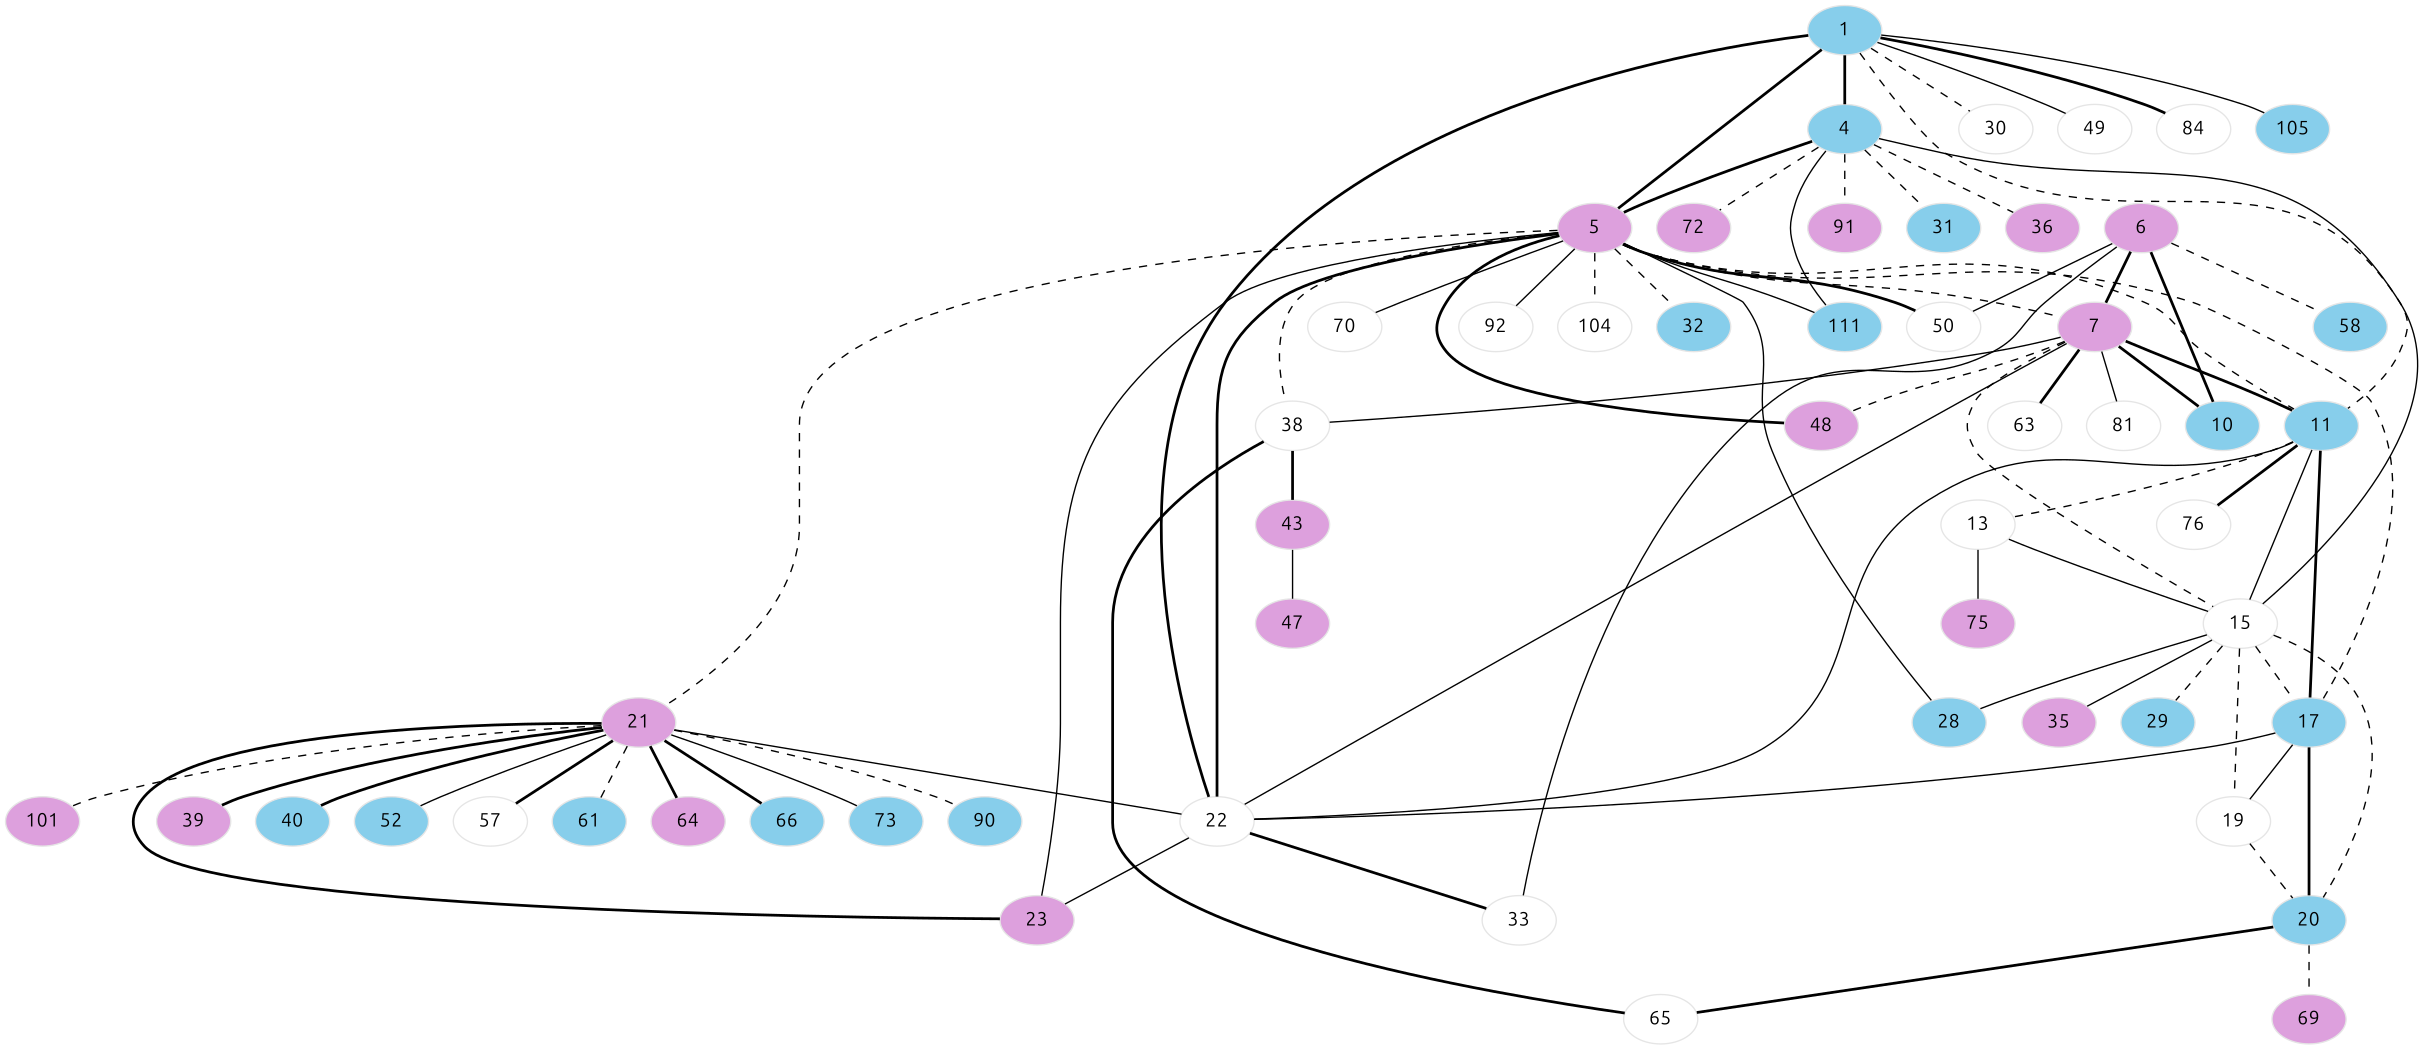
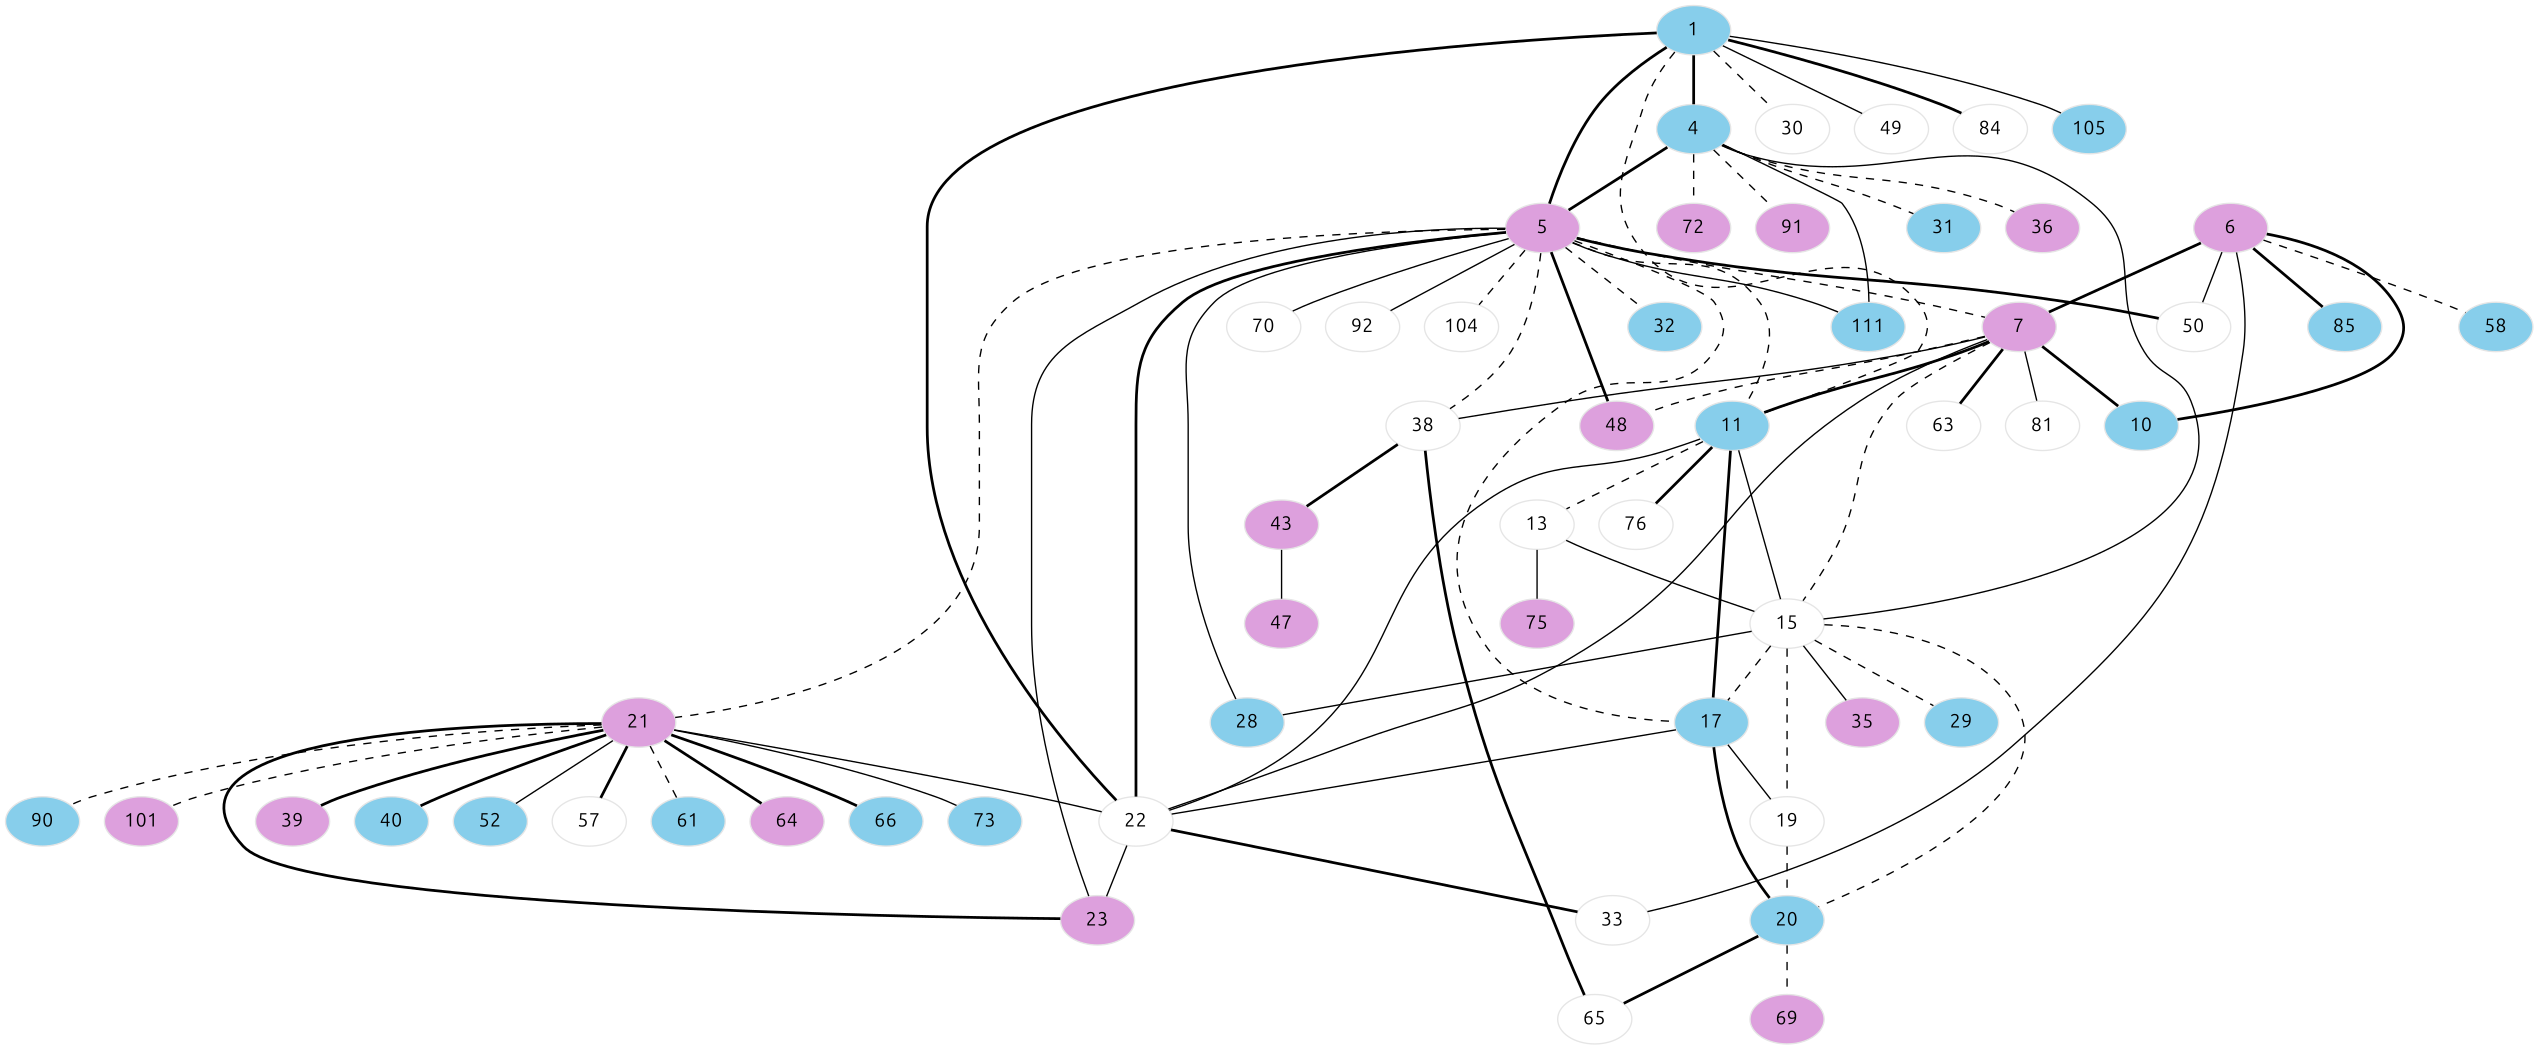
none -> (2345, 327)
